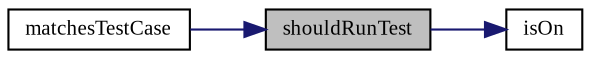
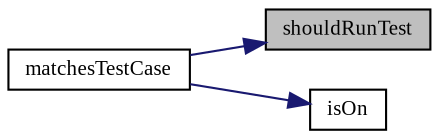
(458, 30) -> (240, 92)
